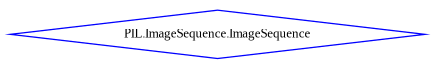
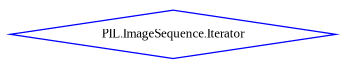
(218, 34) -> (173, 34)
